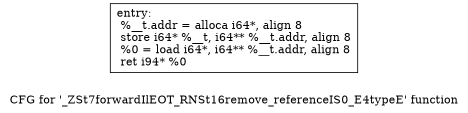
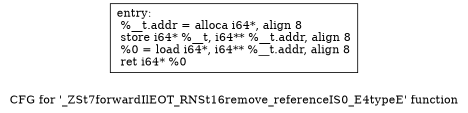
(152, 62) -> (152, 62)
